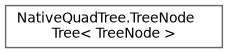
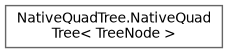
(114, 27) -> (114, 27)
